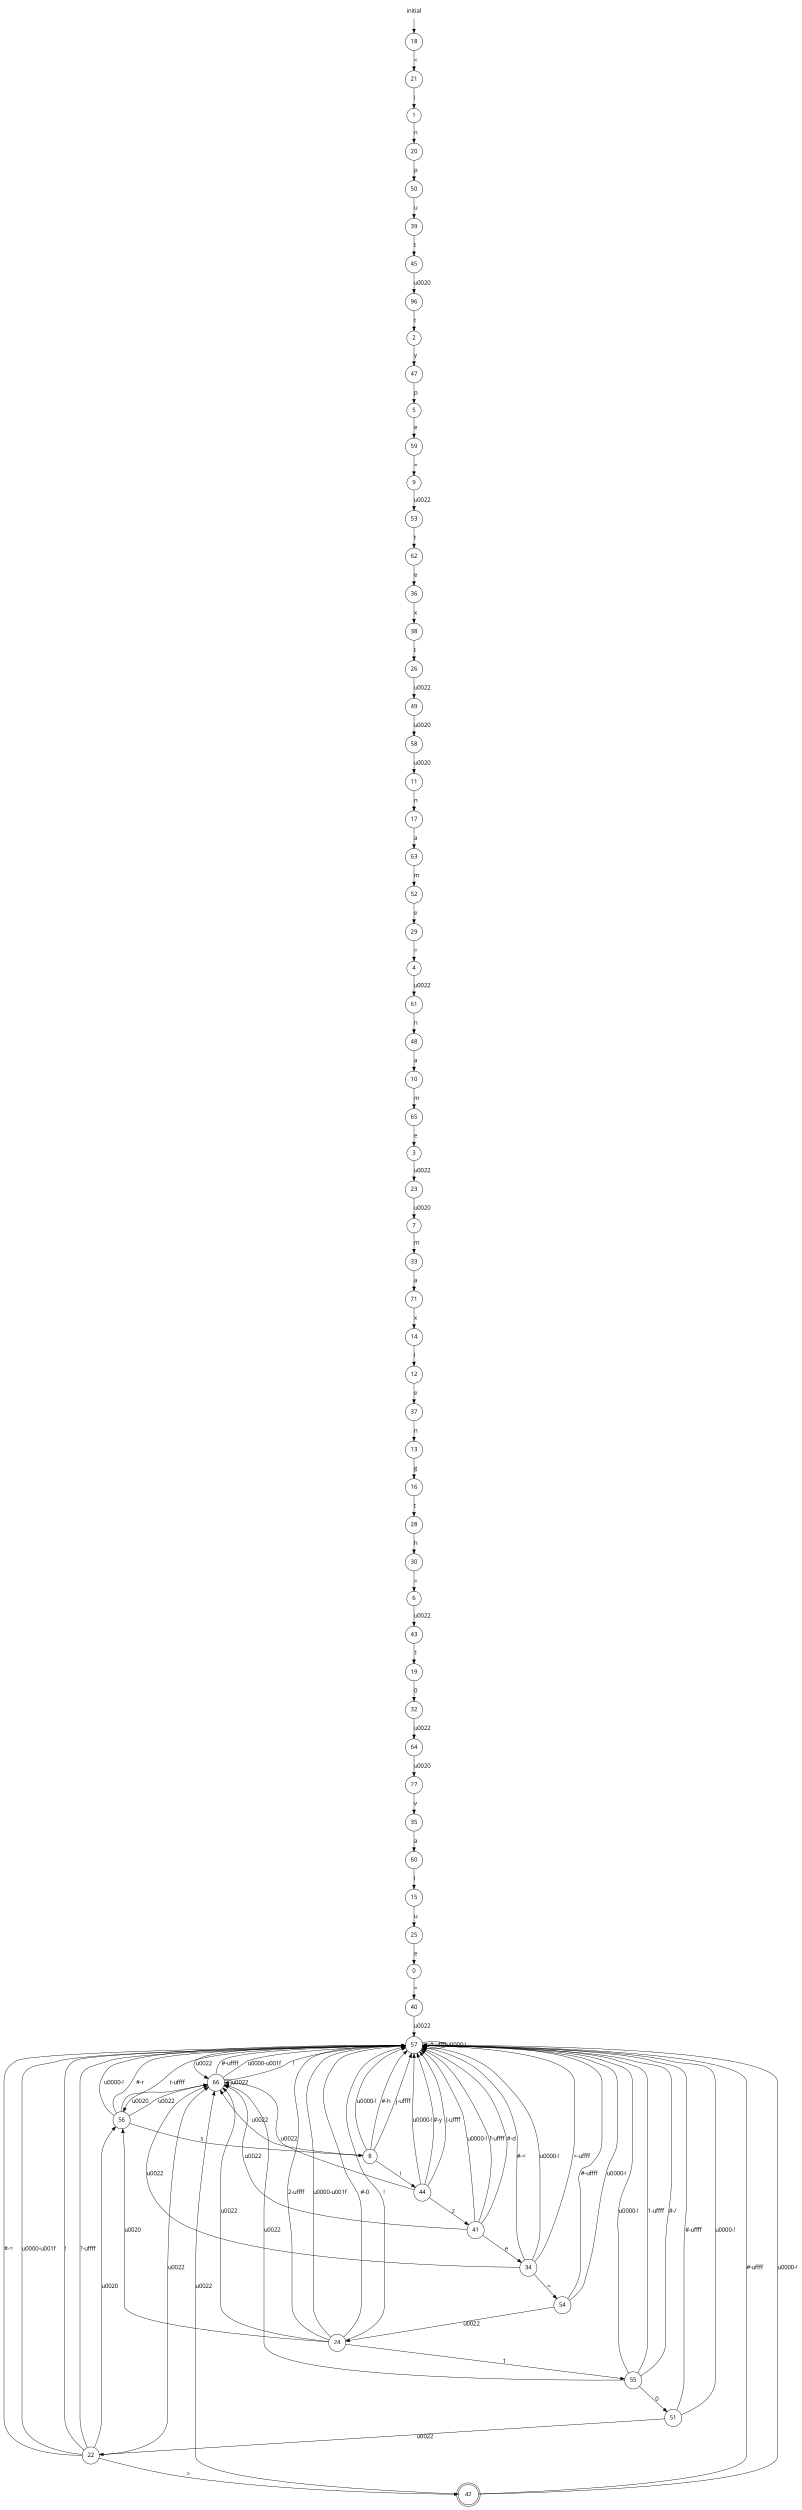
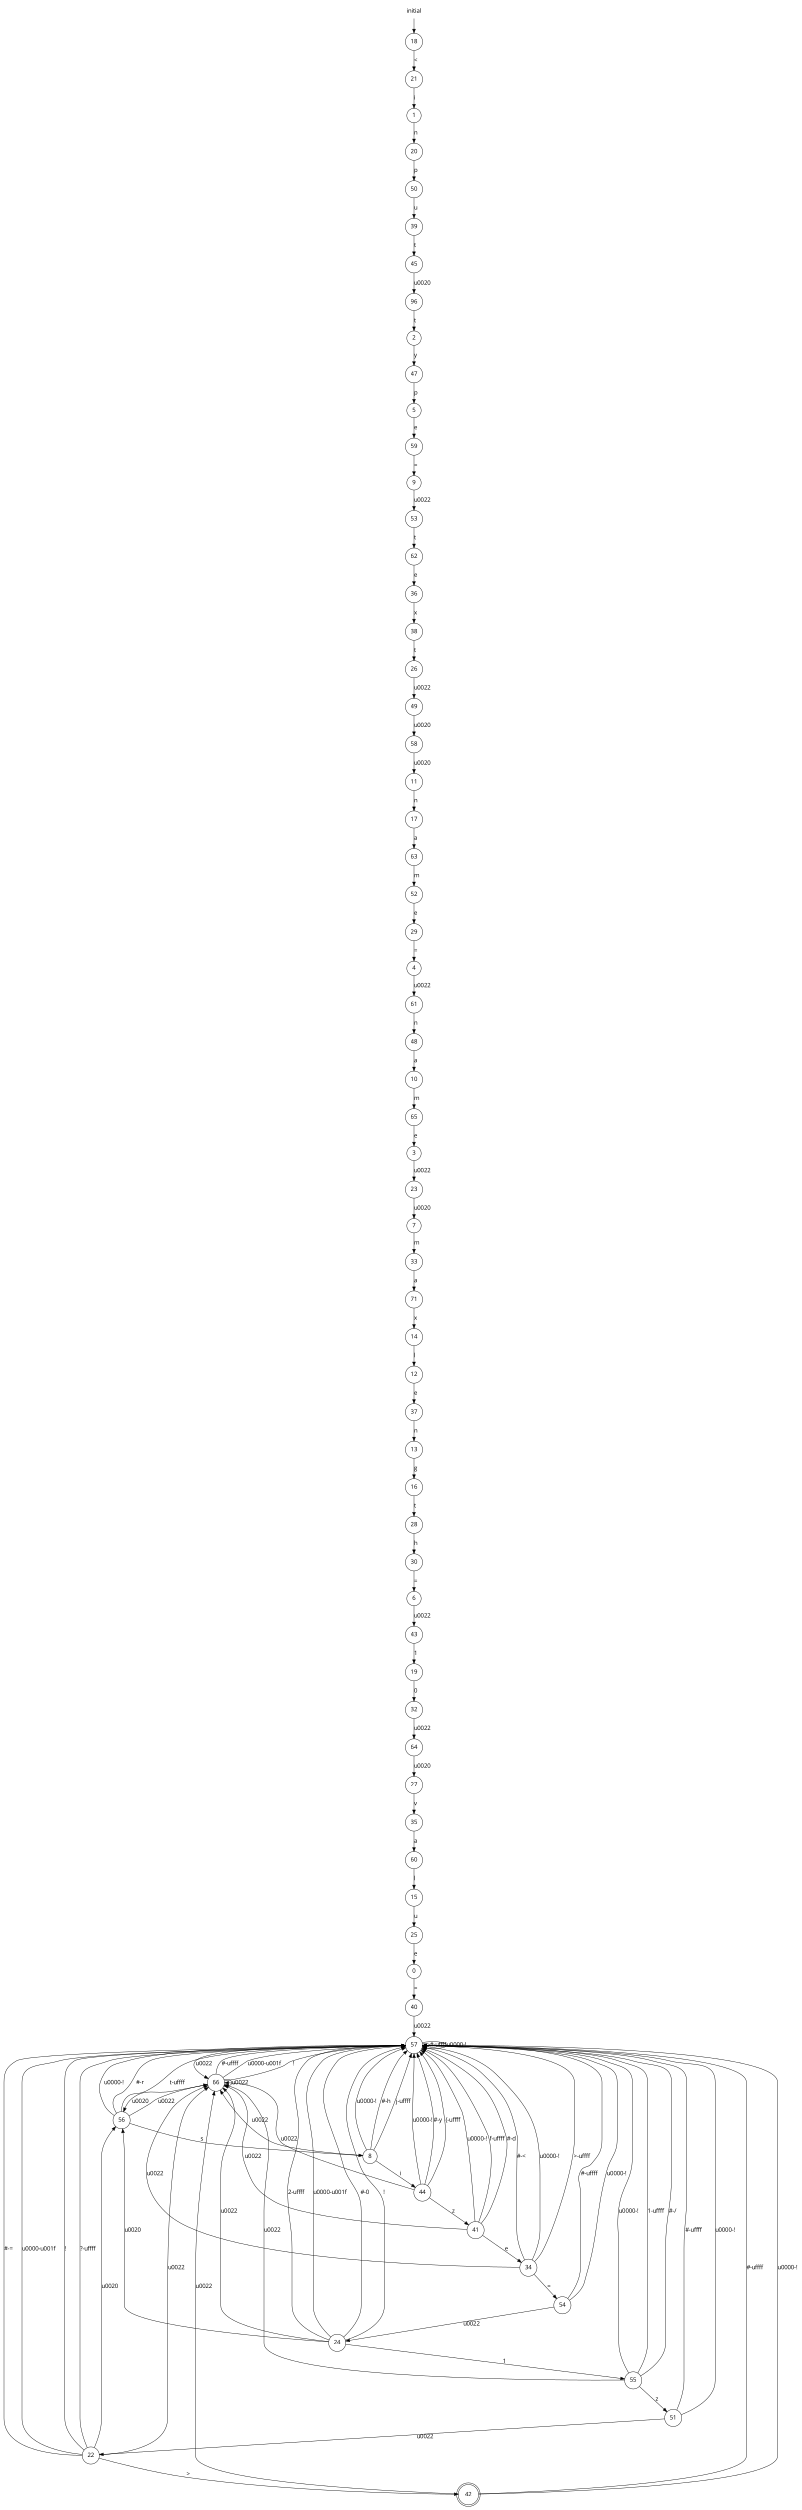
(657, 2399) -> (657, 2399)
